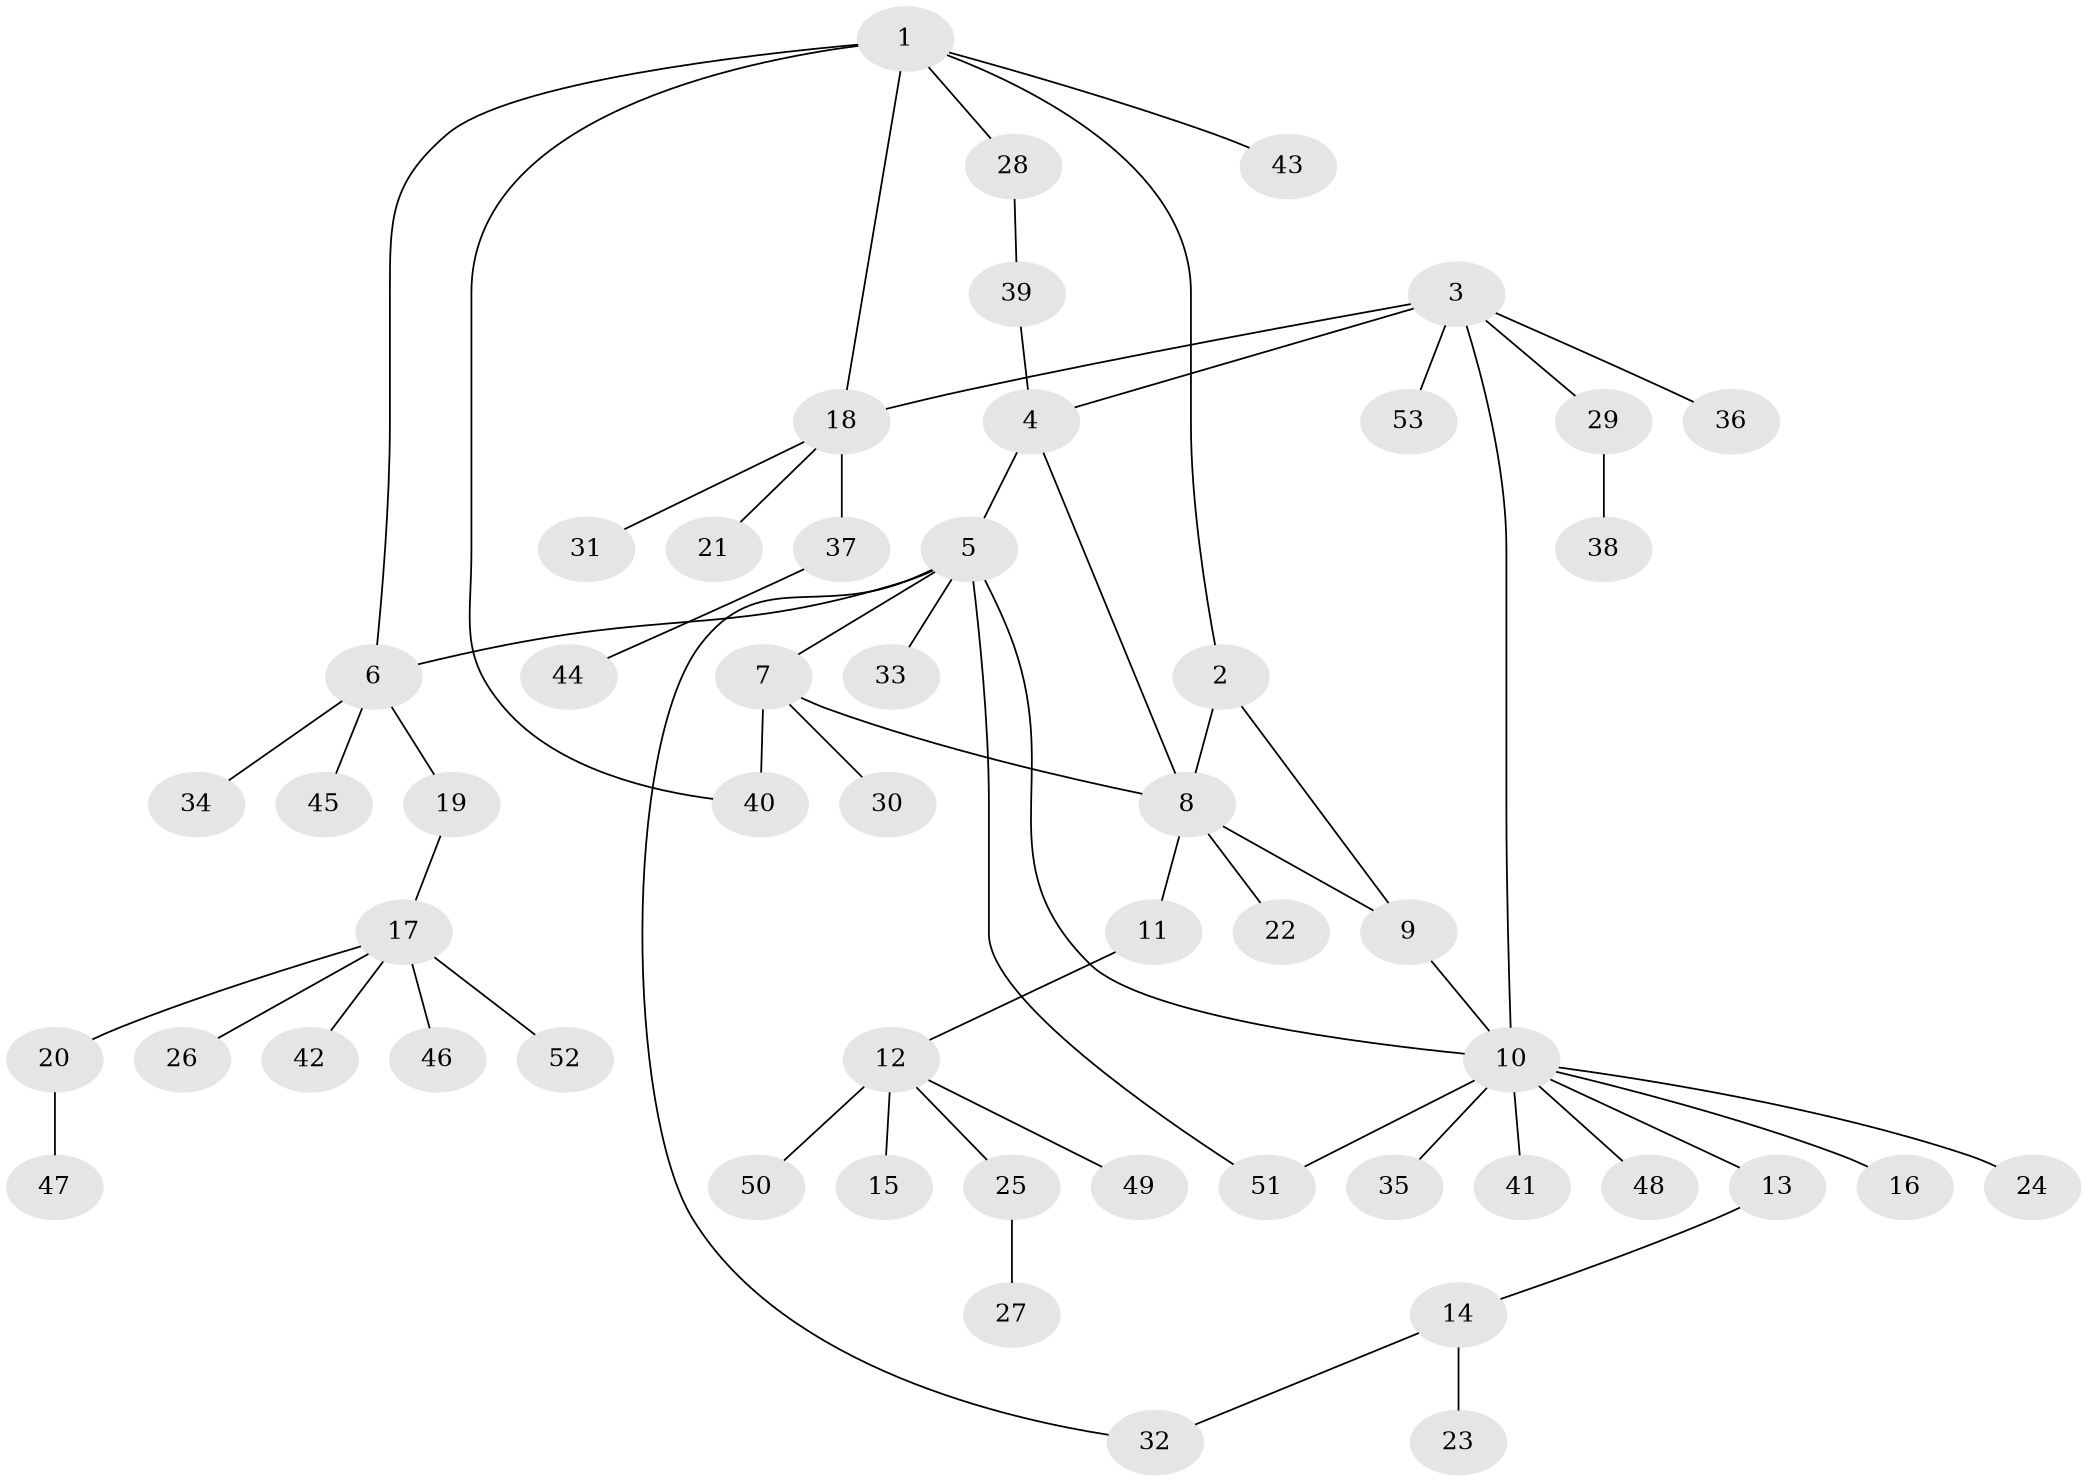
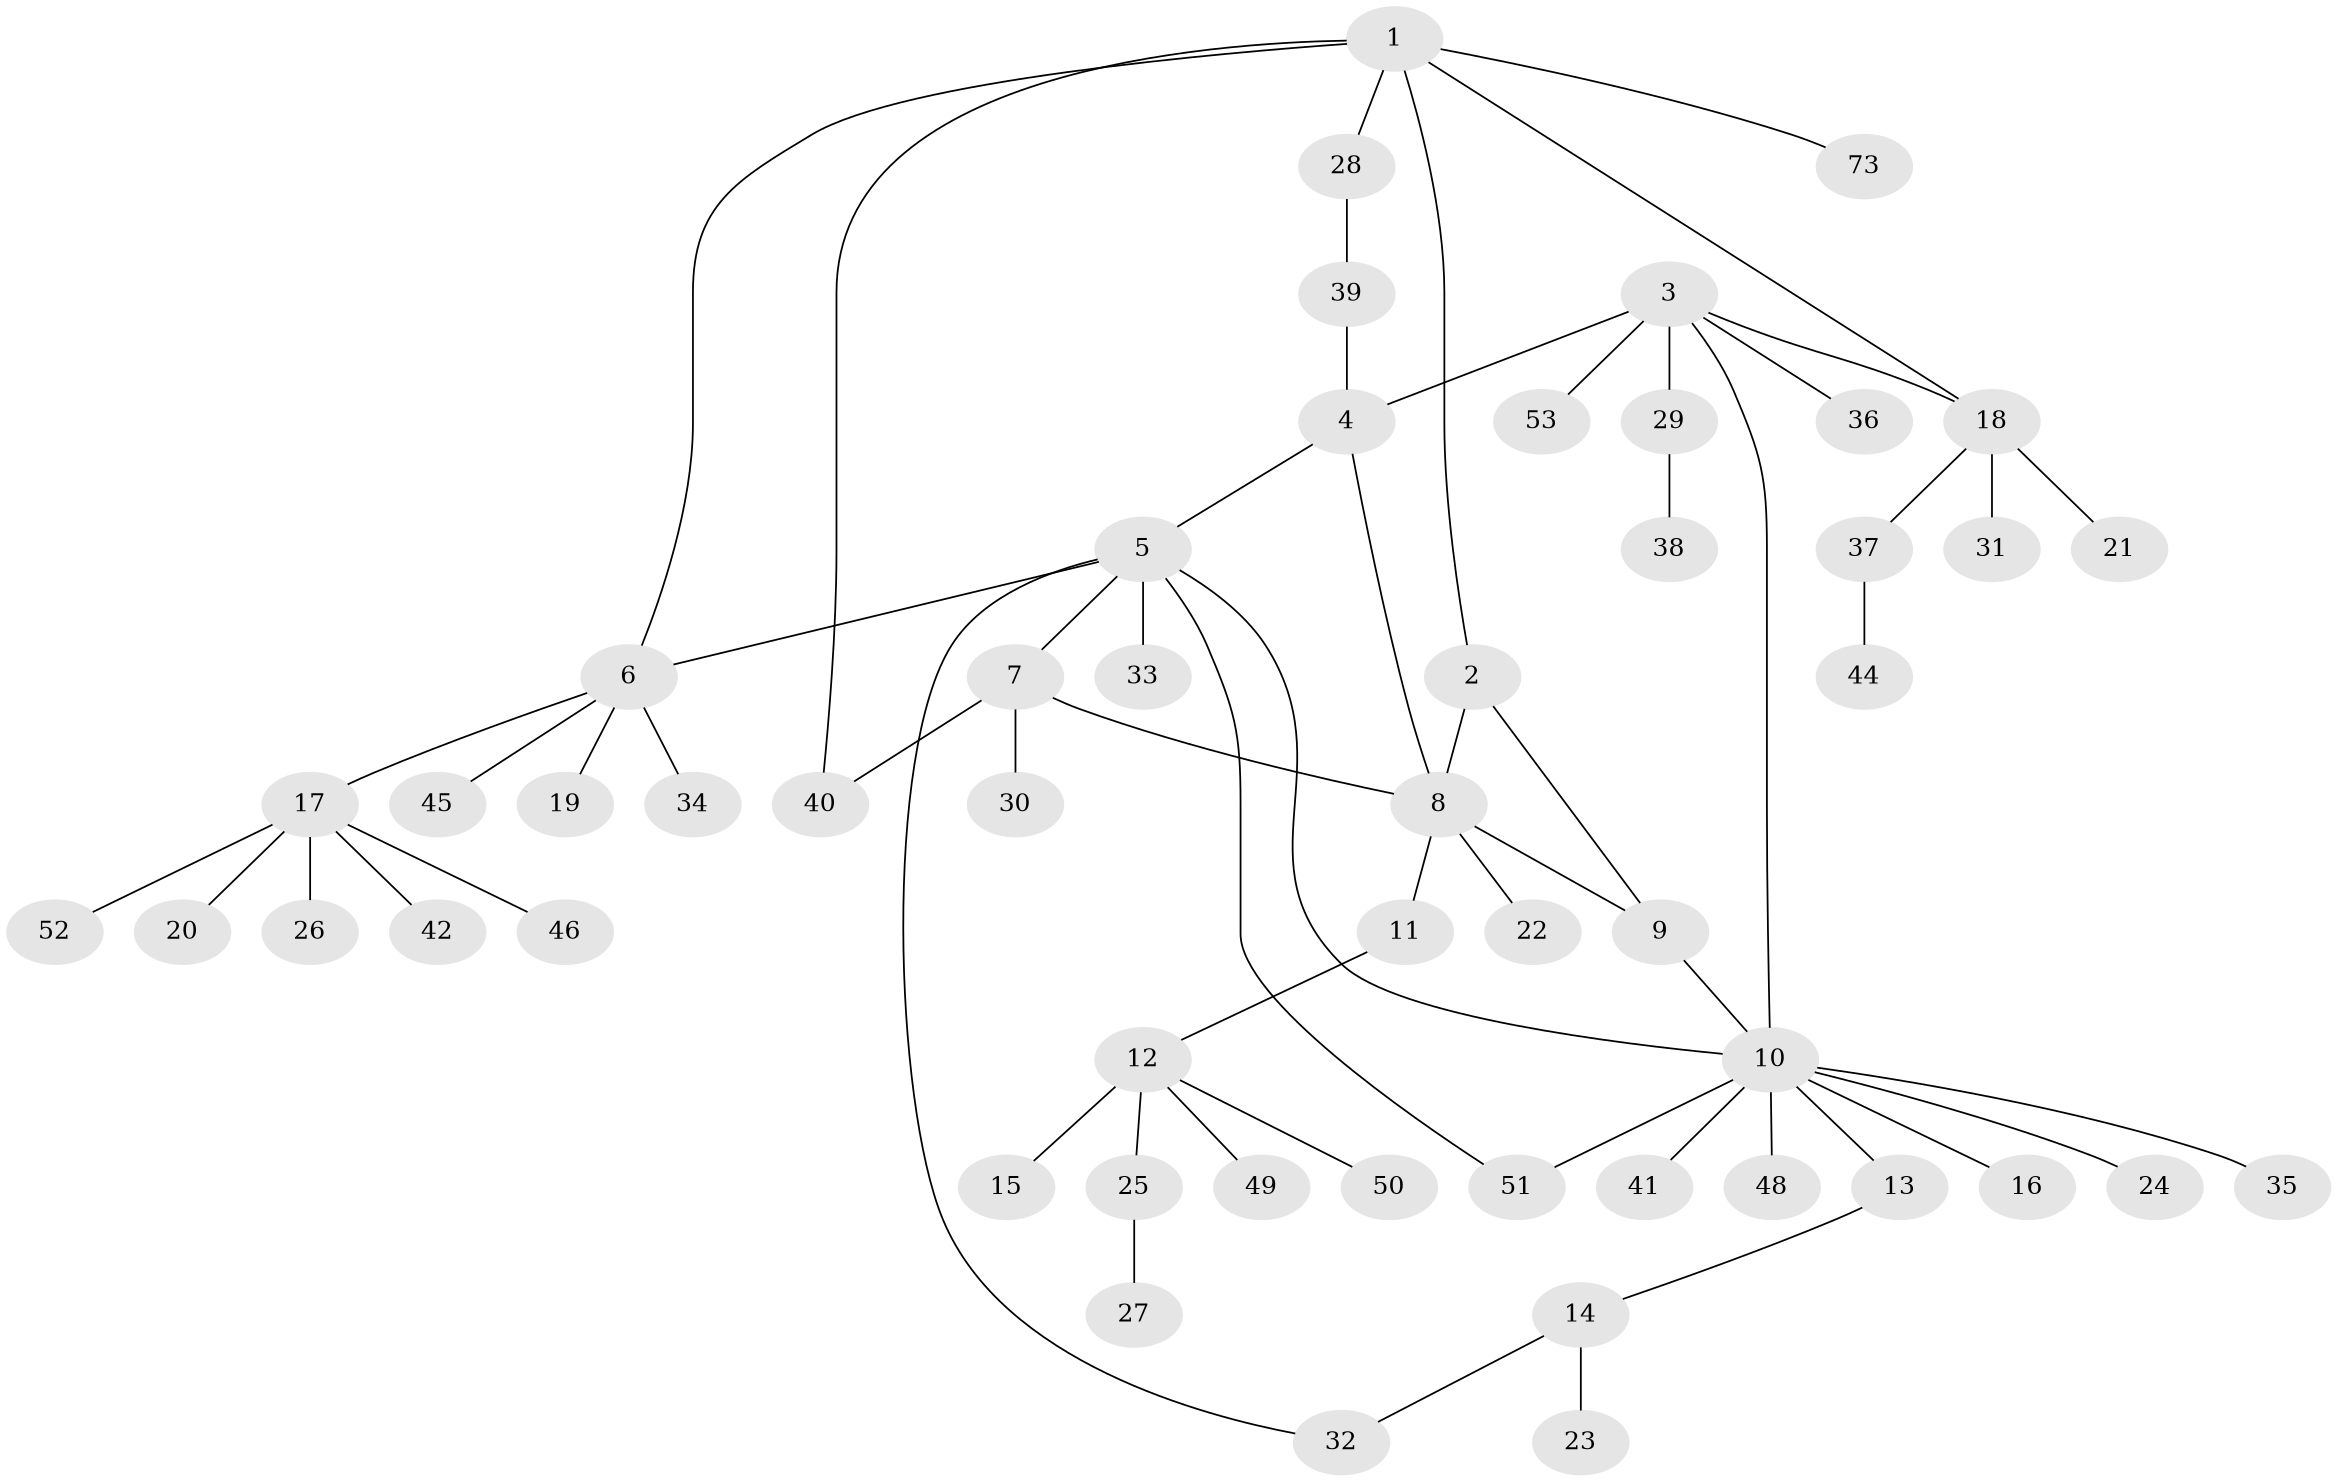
(1288, 167) -> (1864, 167)
(428, 868) -> (466, 736)
(55, 1187) -> none
